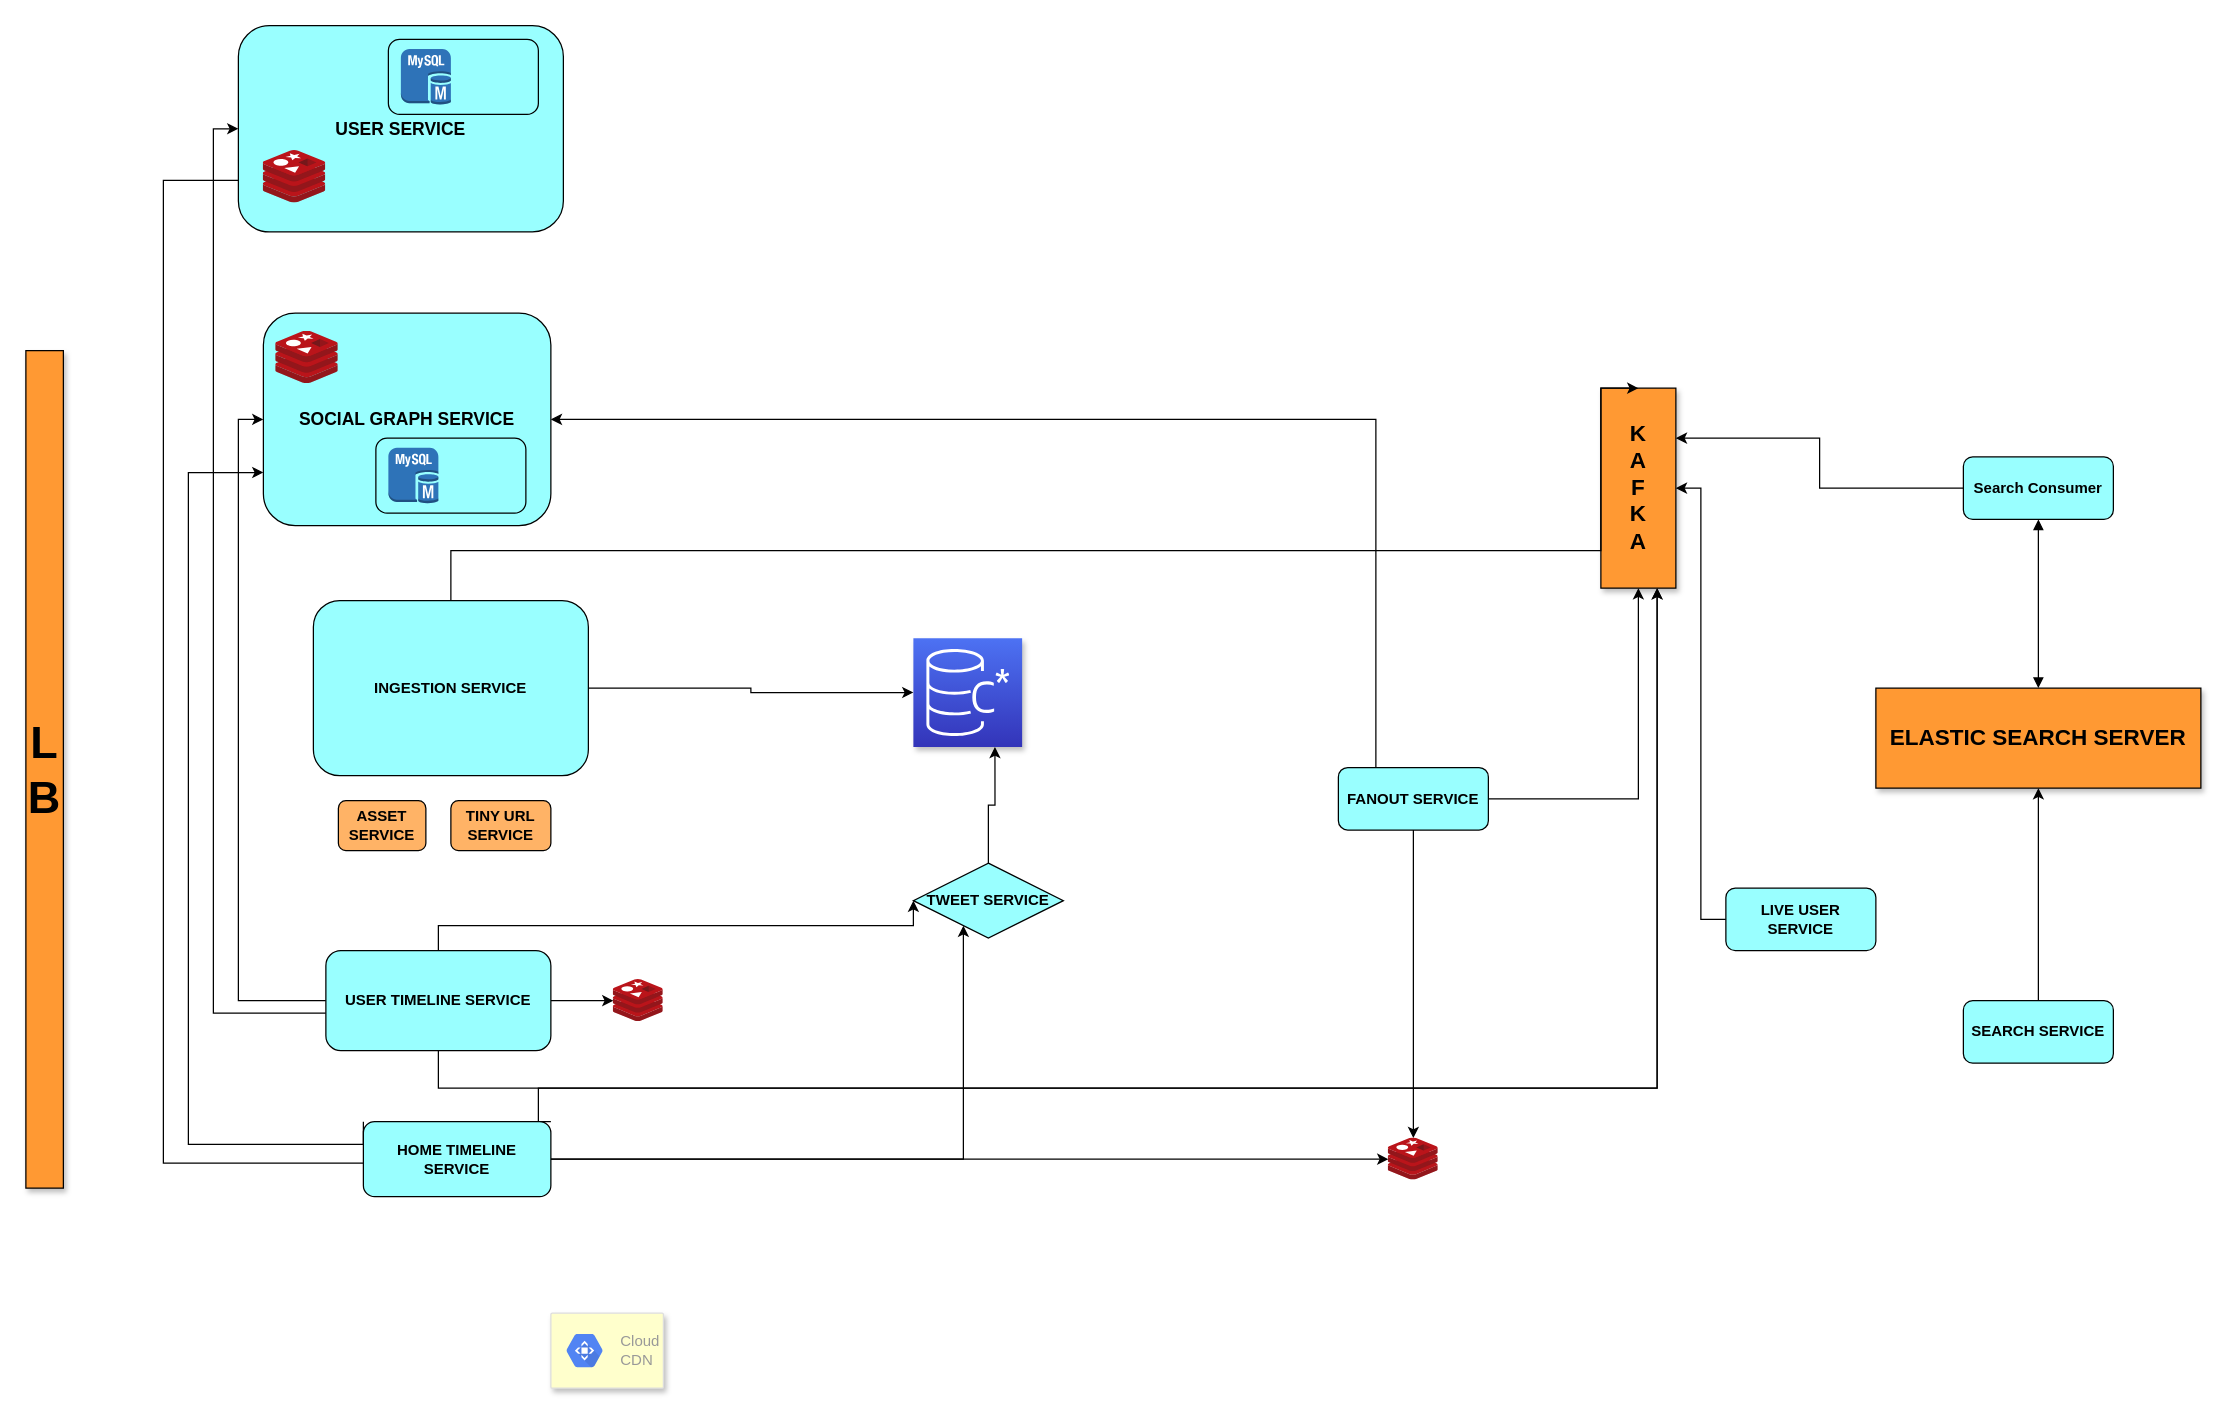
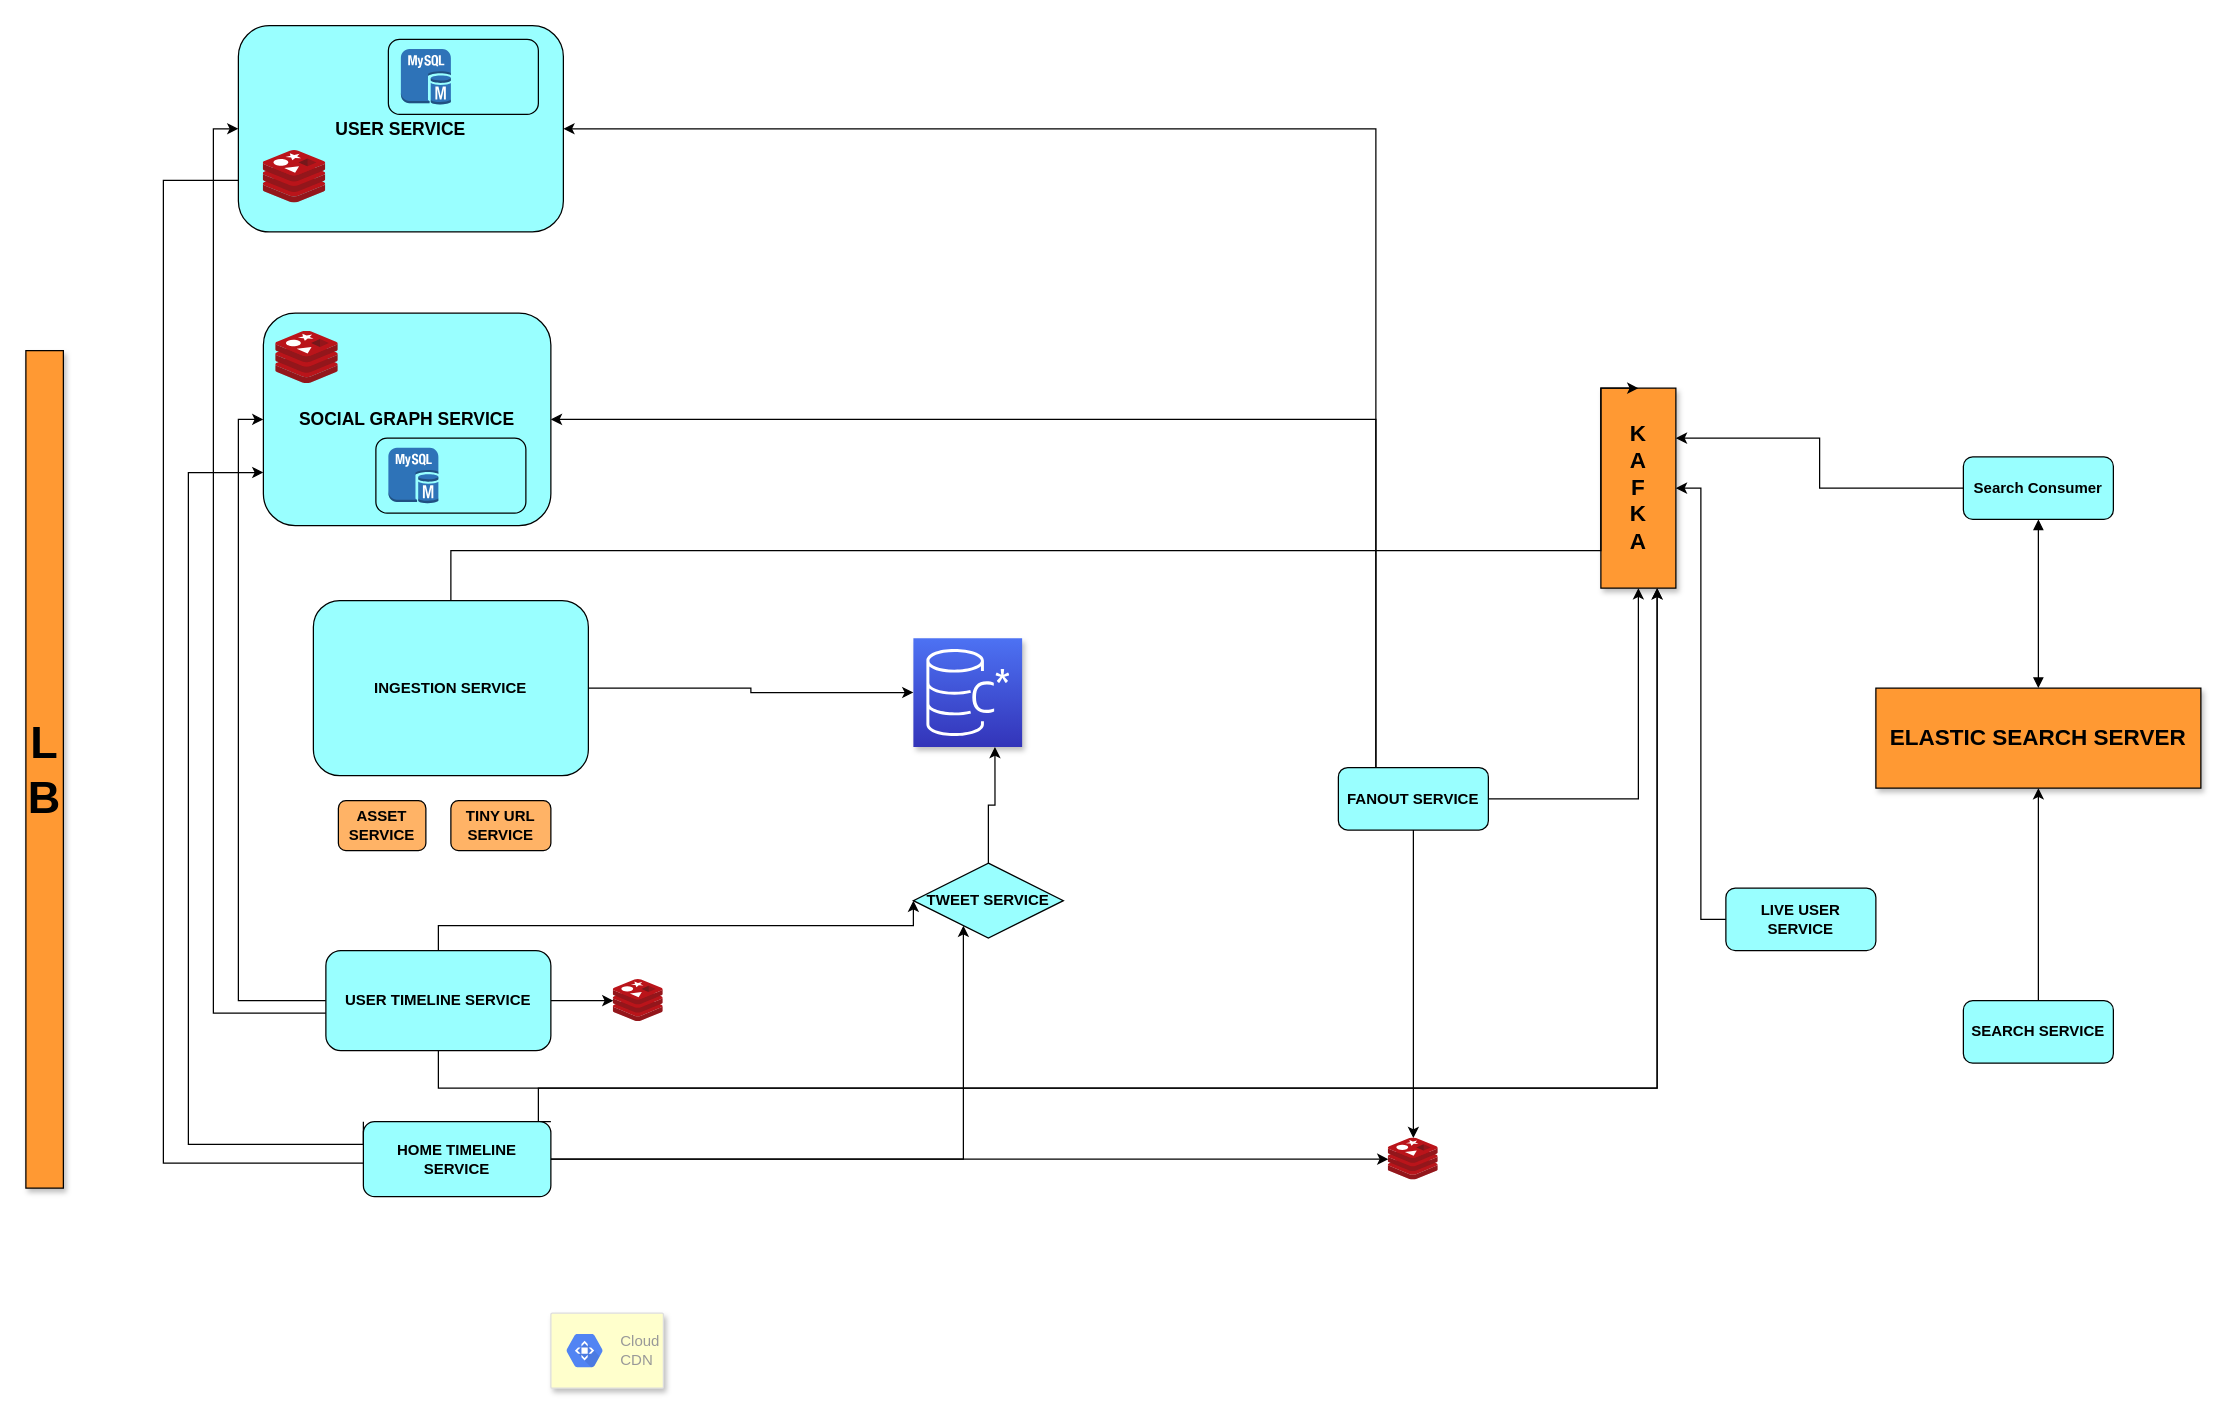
none -> (1118, 129)
